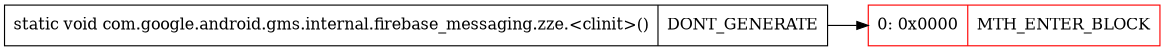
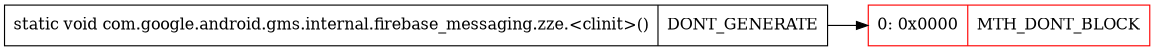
(1064, 25) -> (1059, 25)
